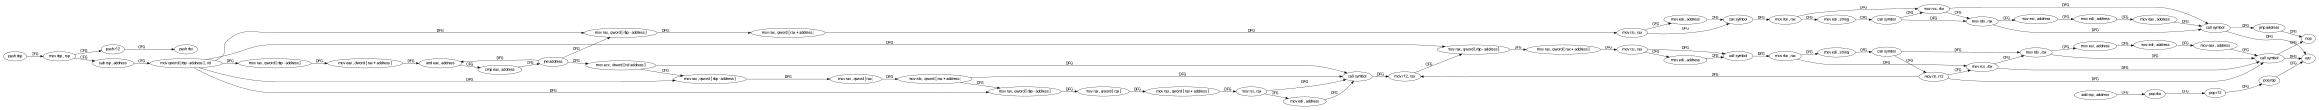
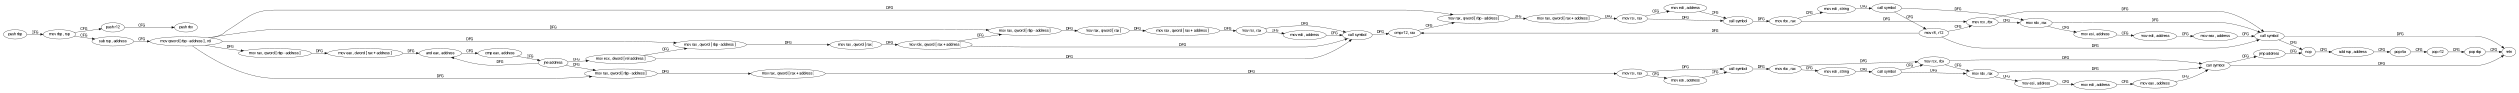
none -> (2322, 52)
(1405, 76) -> (1405, 33)
